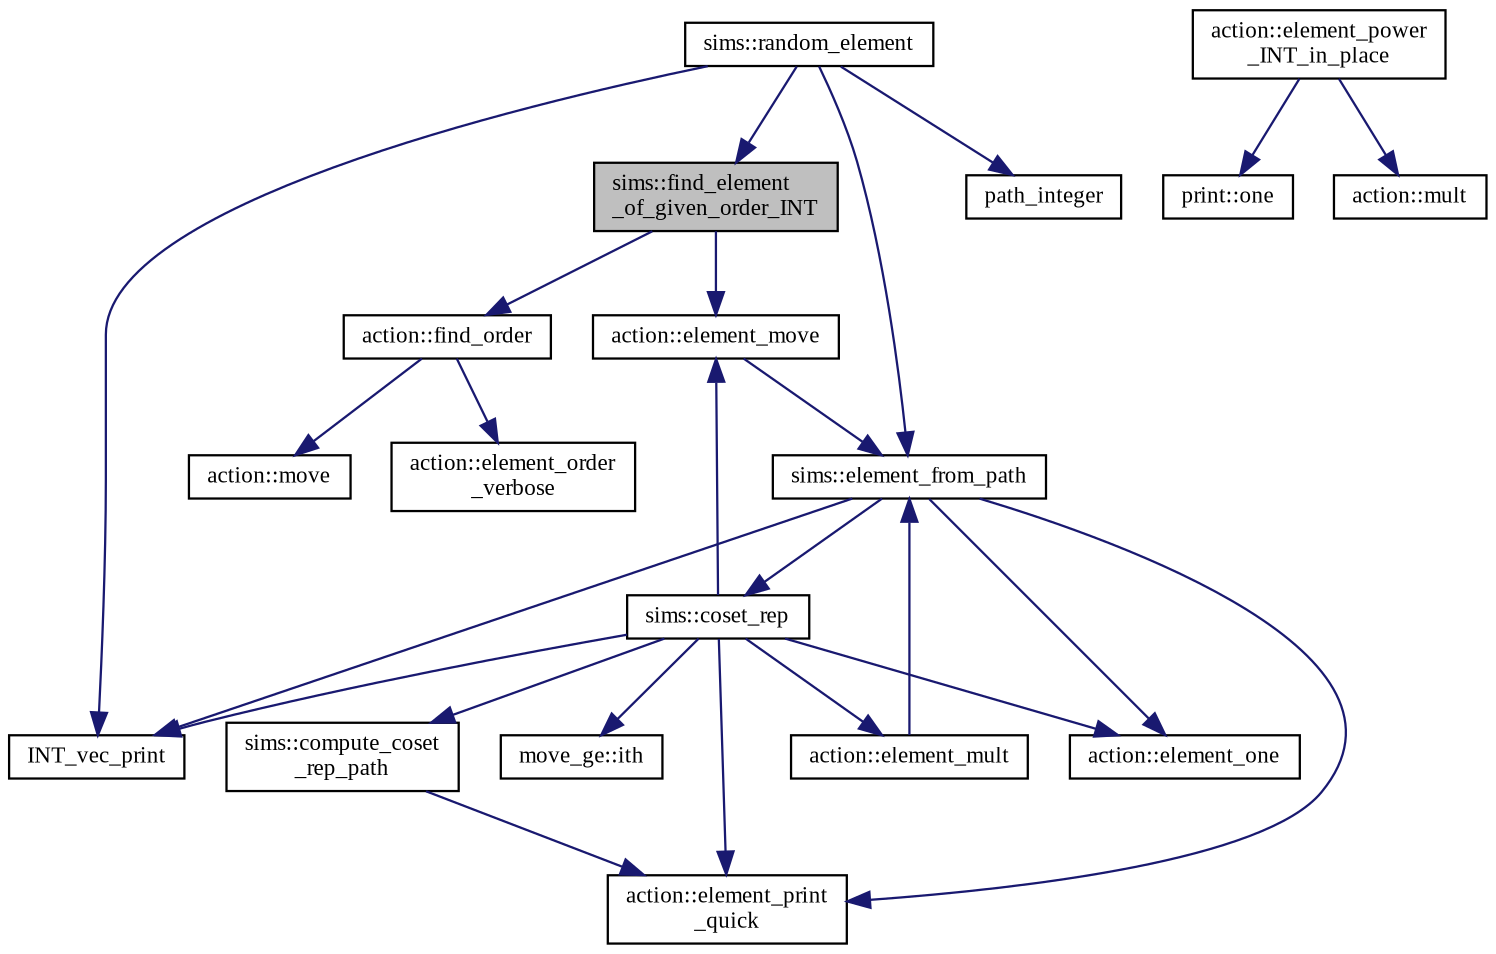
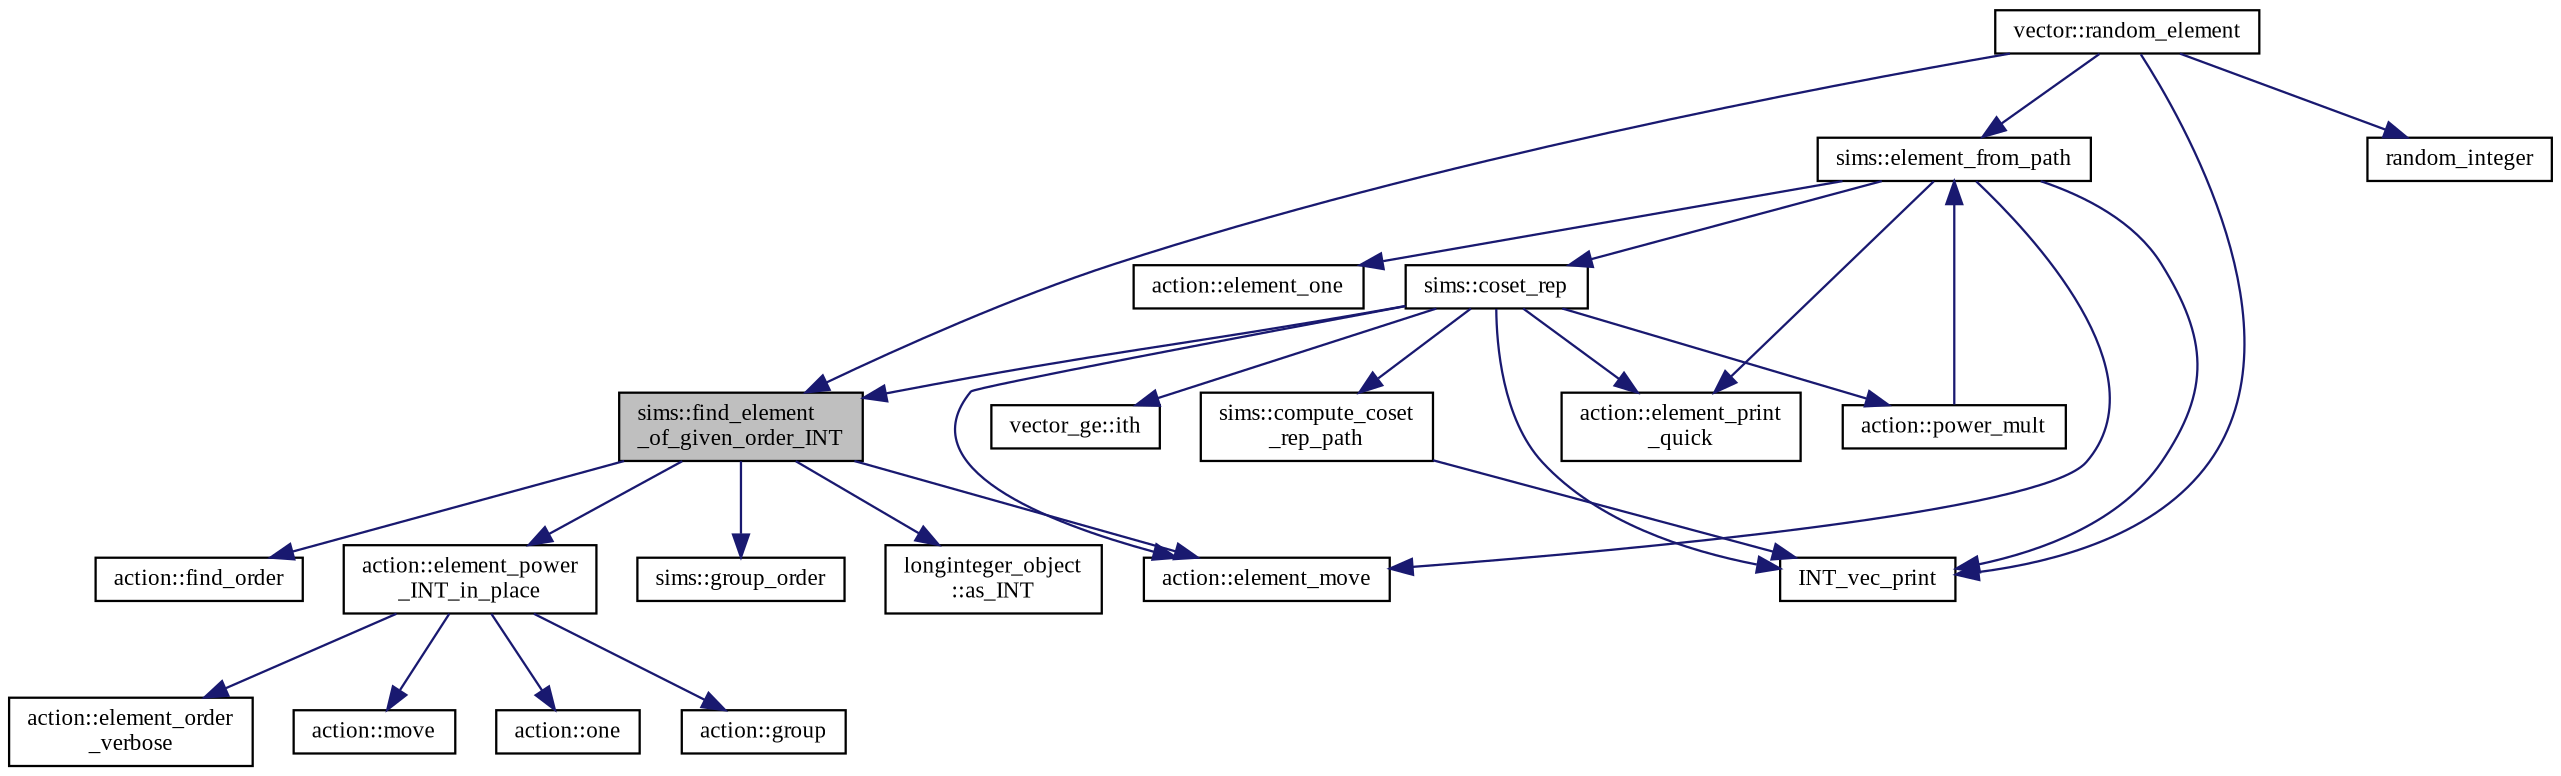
(809, 44) -> (2127, 32)
(1044, 197) -> (2460, 159)
(1228, 197) -> (568, 732)
(1410, 197) -> (764, 732)
(472, 390) -> (311, 651)
(368, 400) -> (425, 652)
(803, 400) -> (1917, 512)
none -> (615, 498)
none -> (741, 579)
none -> (994, 579)
(941, 684) -> (1145, 349)
(582, 757) -> (1076, 427)
(909, 757) -> (1954, 427)
(524, 829) -> (1552, 492)
